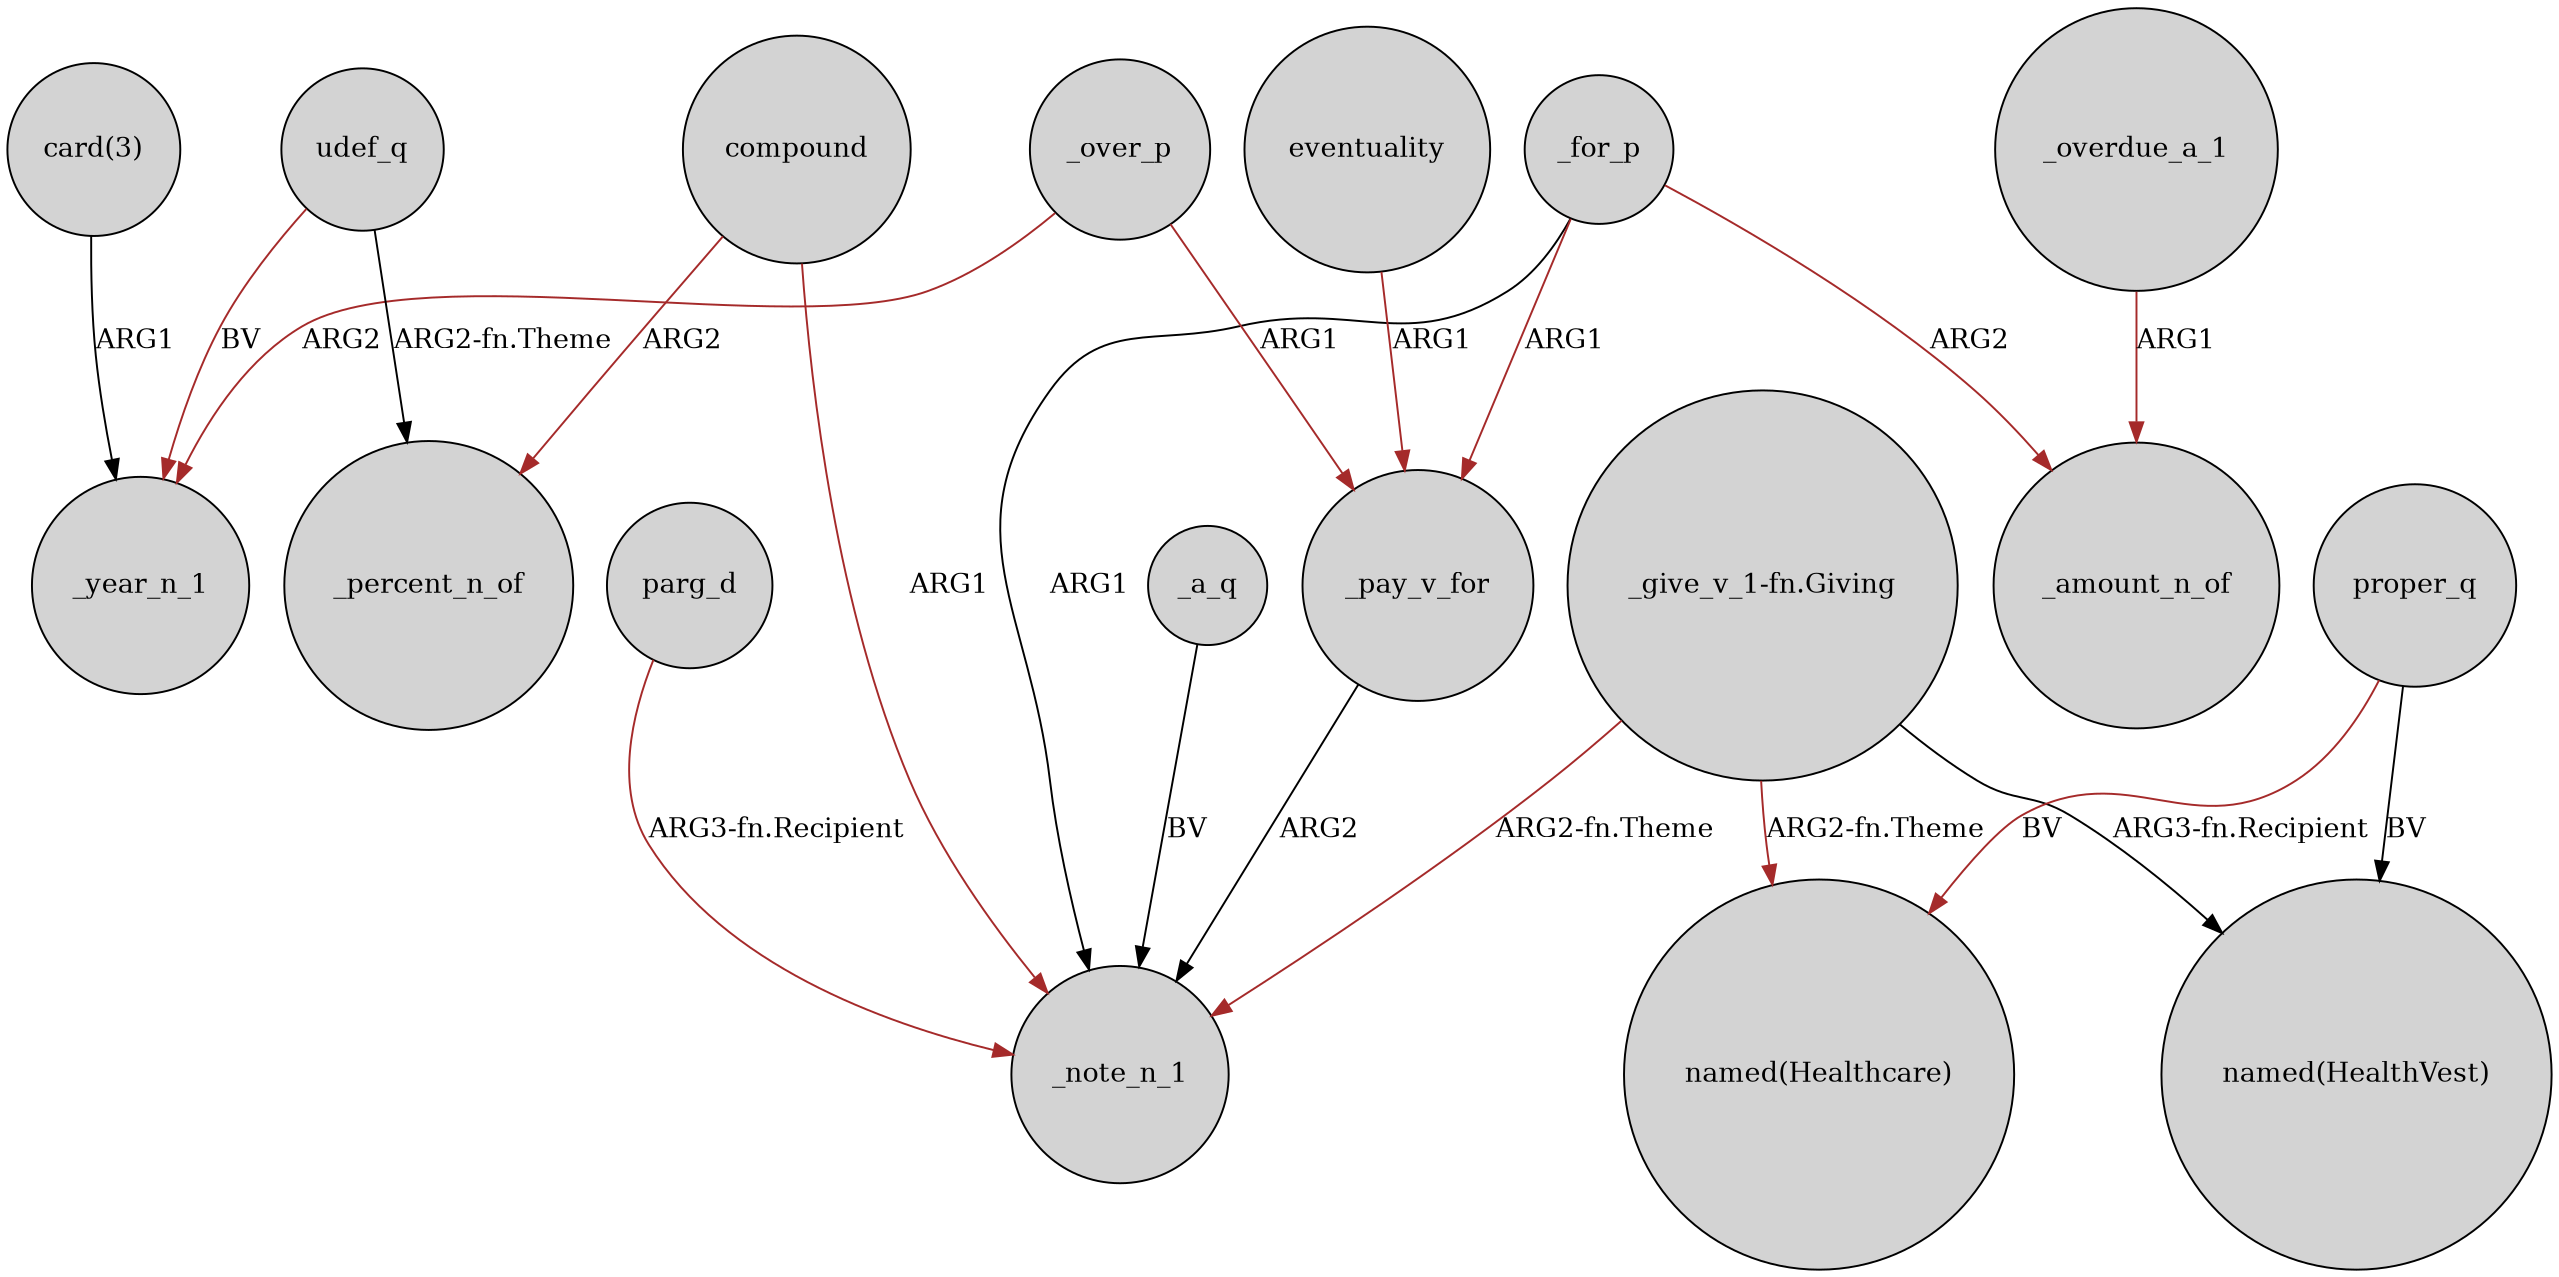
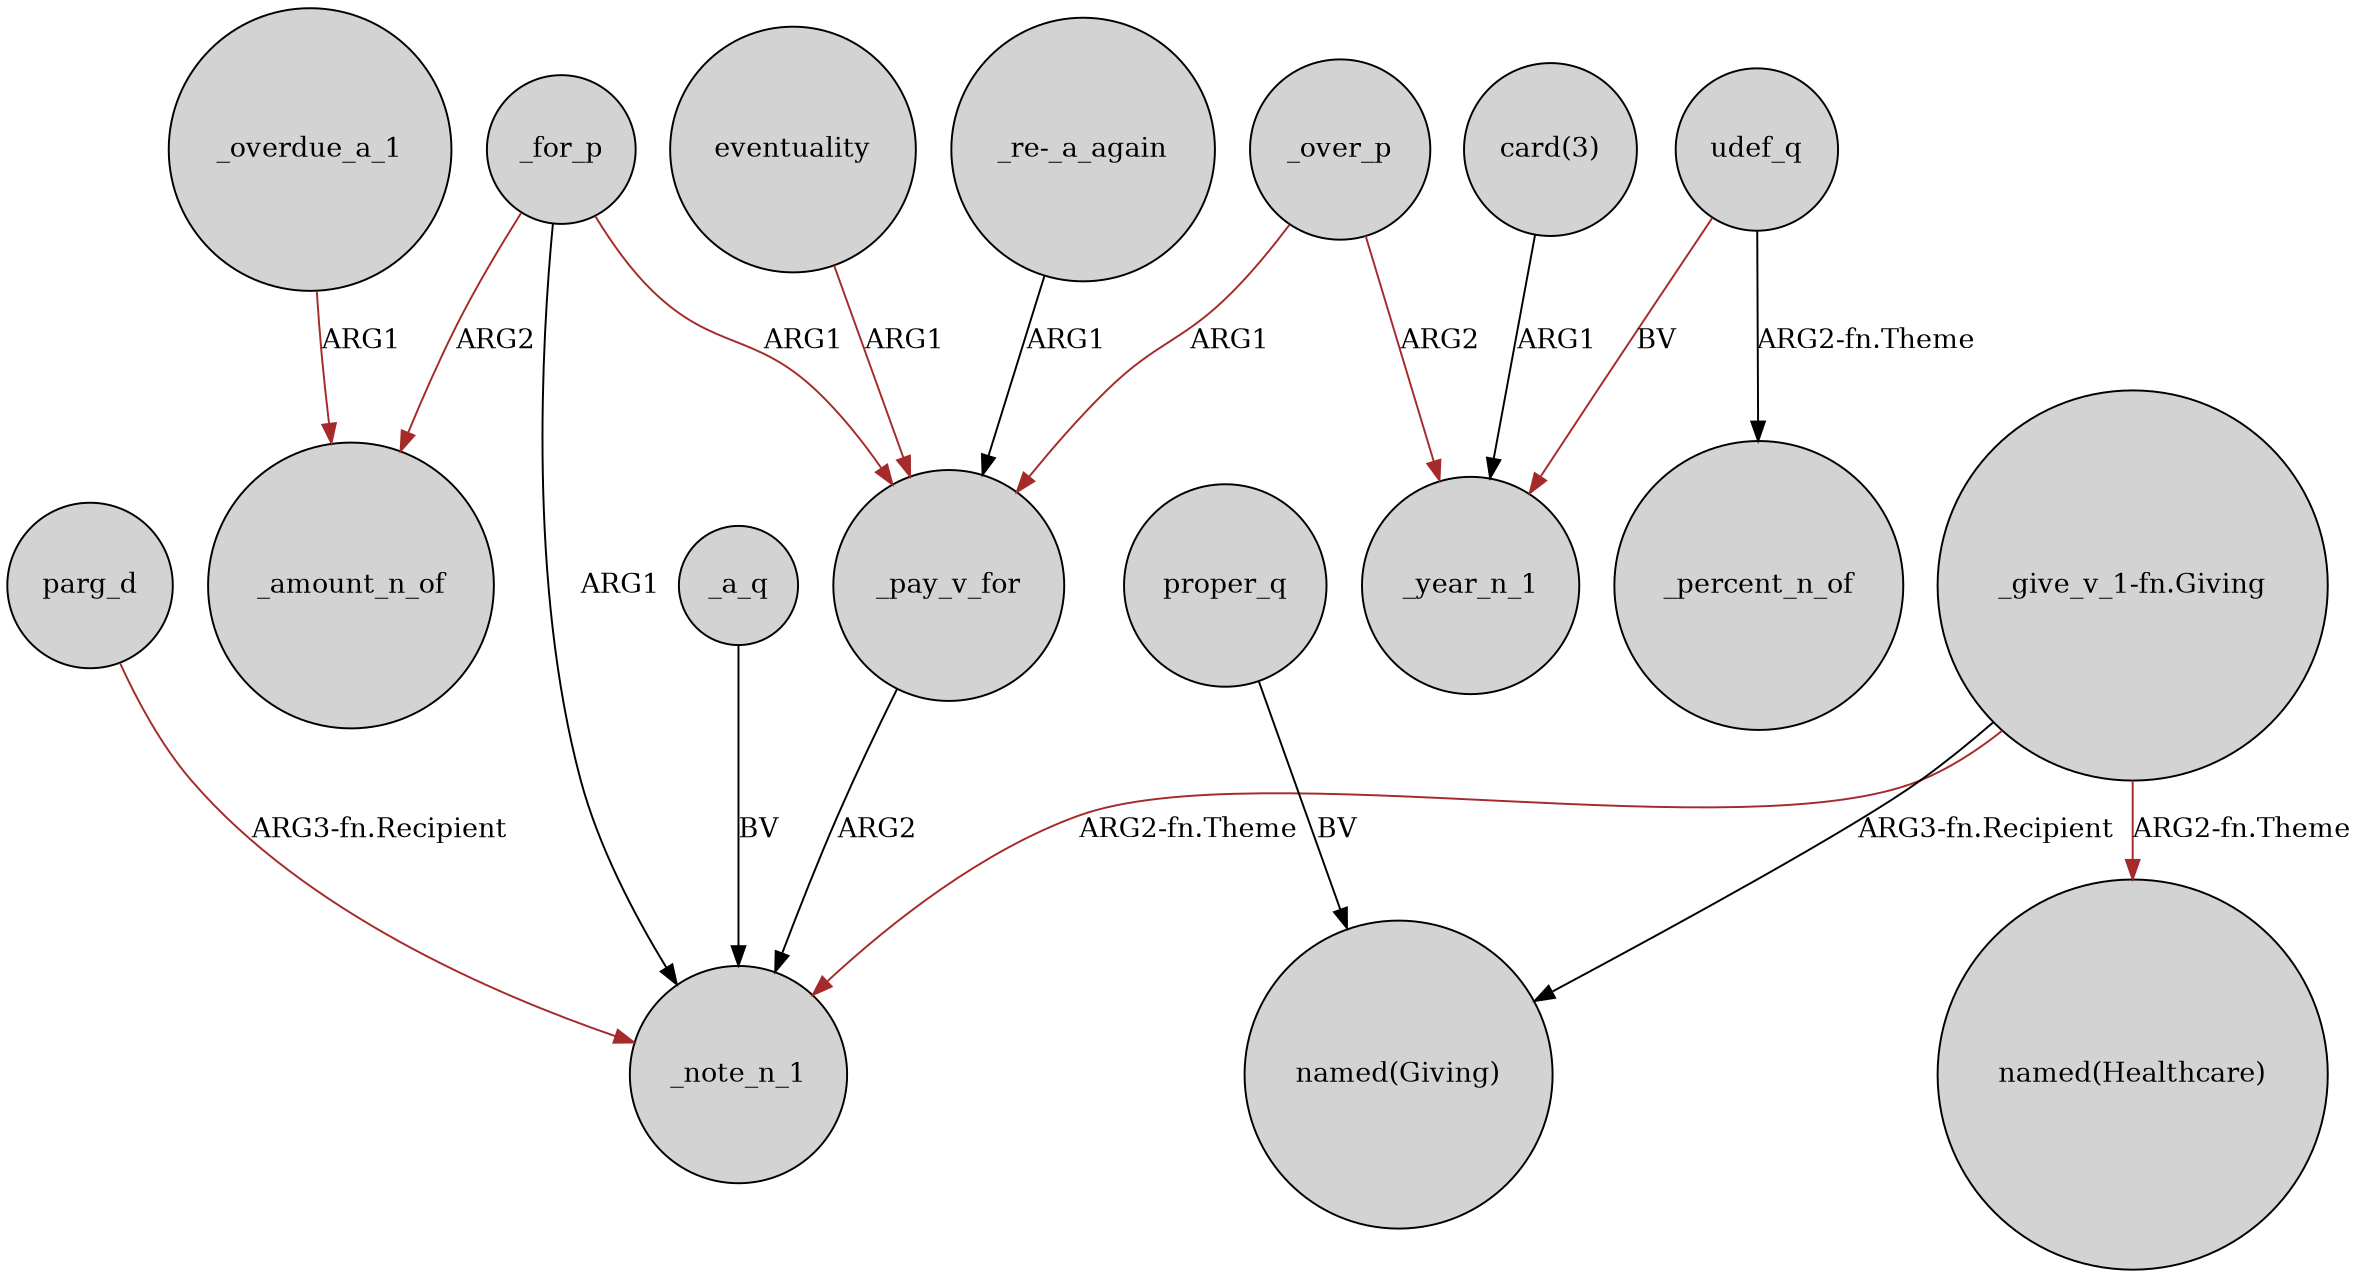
(797, 150) -> none
none -> (1083, 150)
(2167, 801) -> none
(2357, 1075) -> (1399, 1075)
